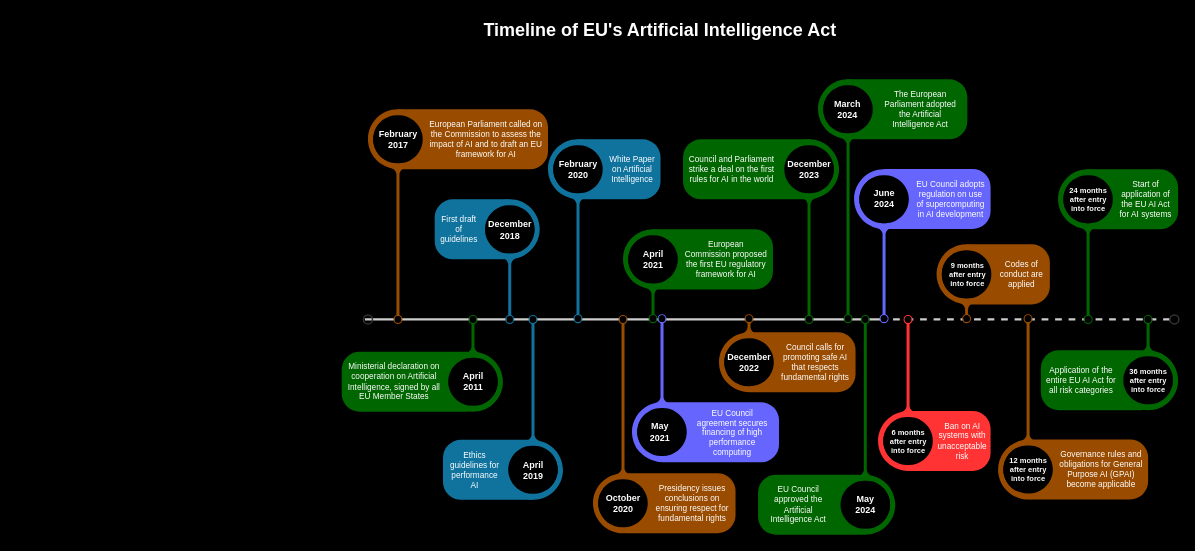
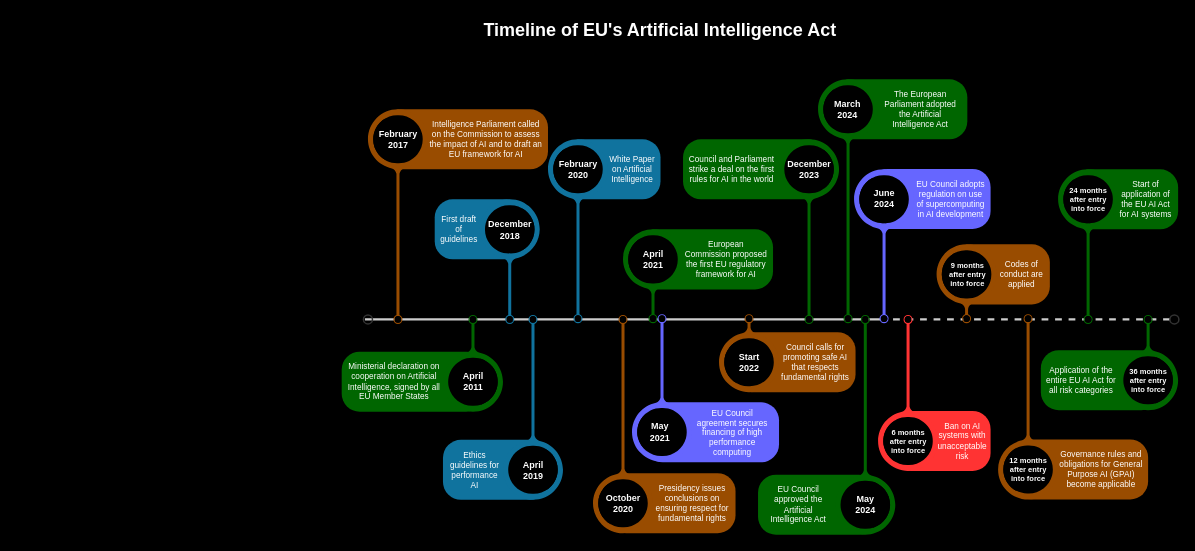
(486, 139) -> (486, 139)
(749, 362) -> (749, 362)
